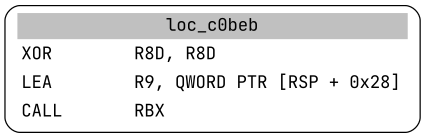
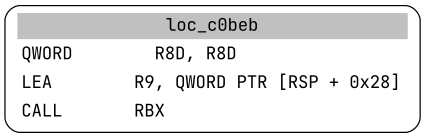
(119, 54) -> (129, 54)
